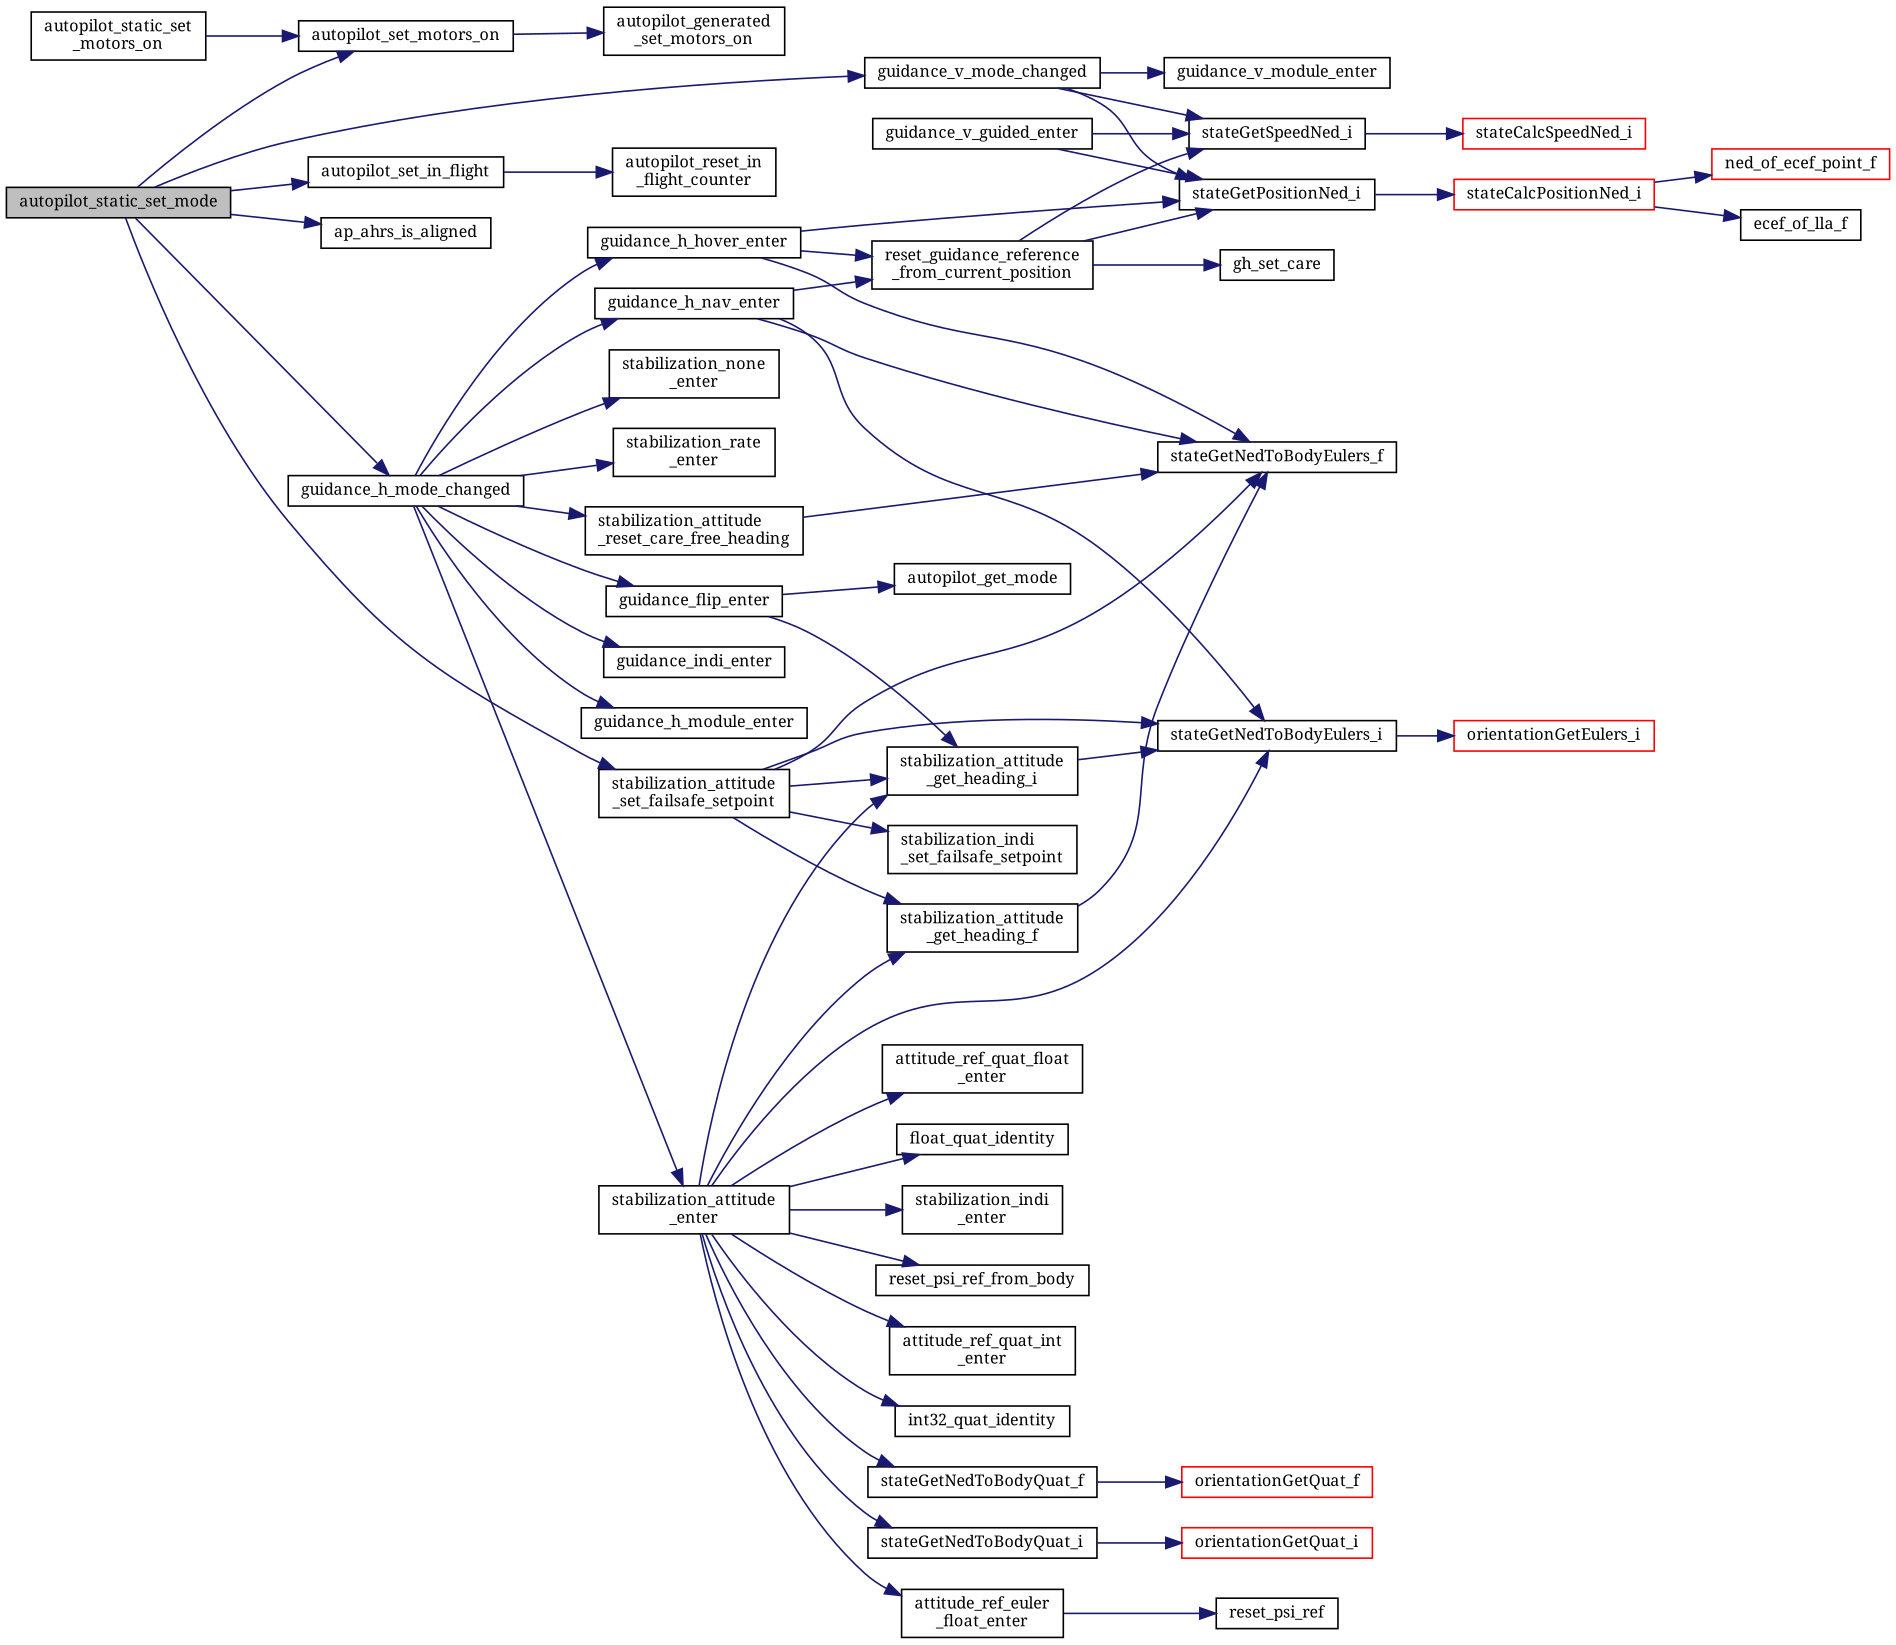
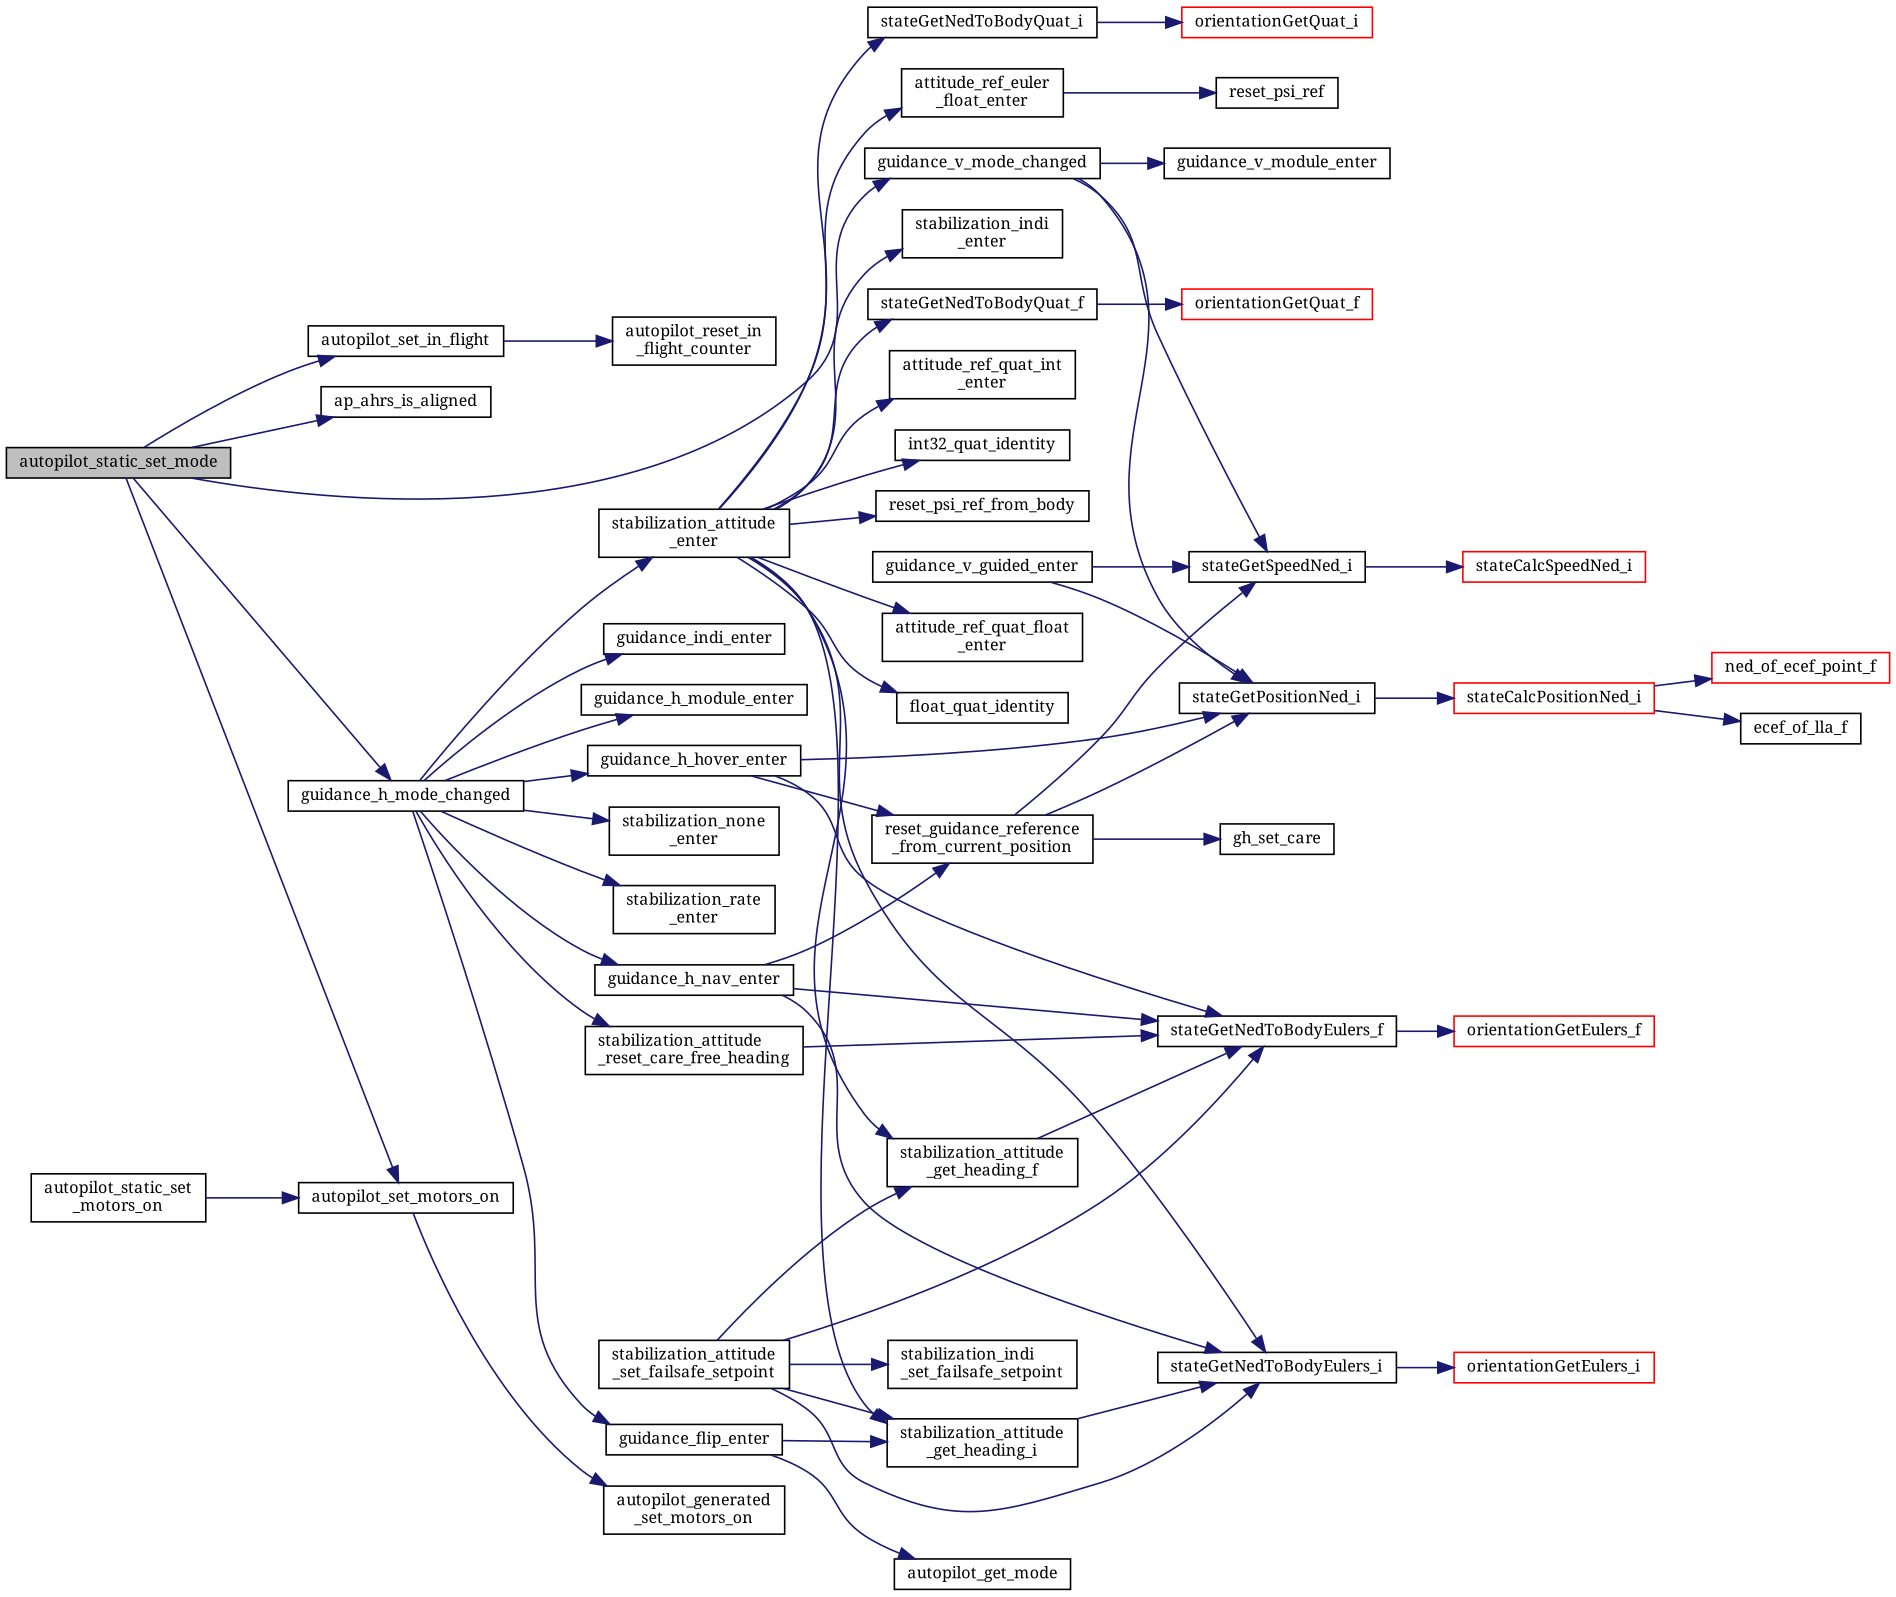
(305, 541) -> none
none -> (1554, 1031)
